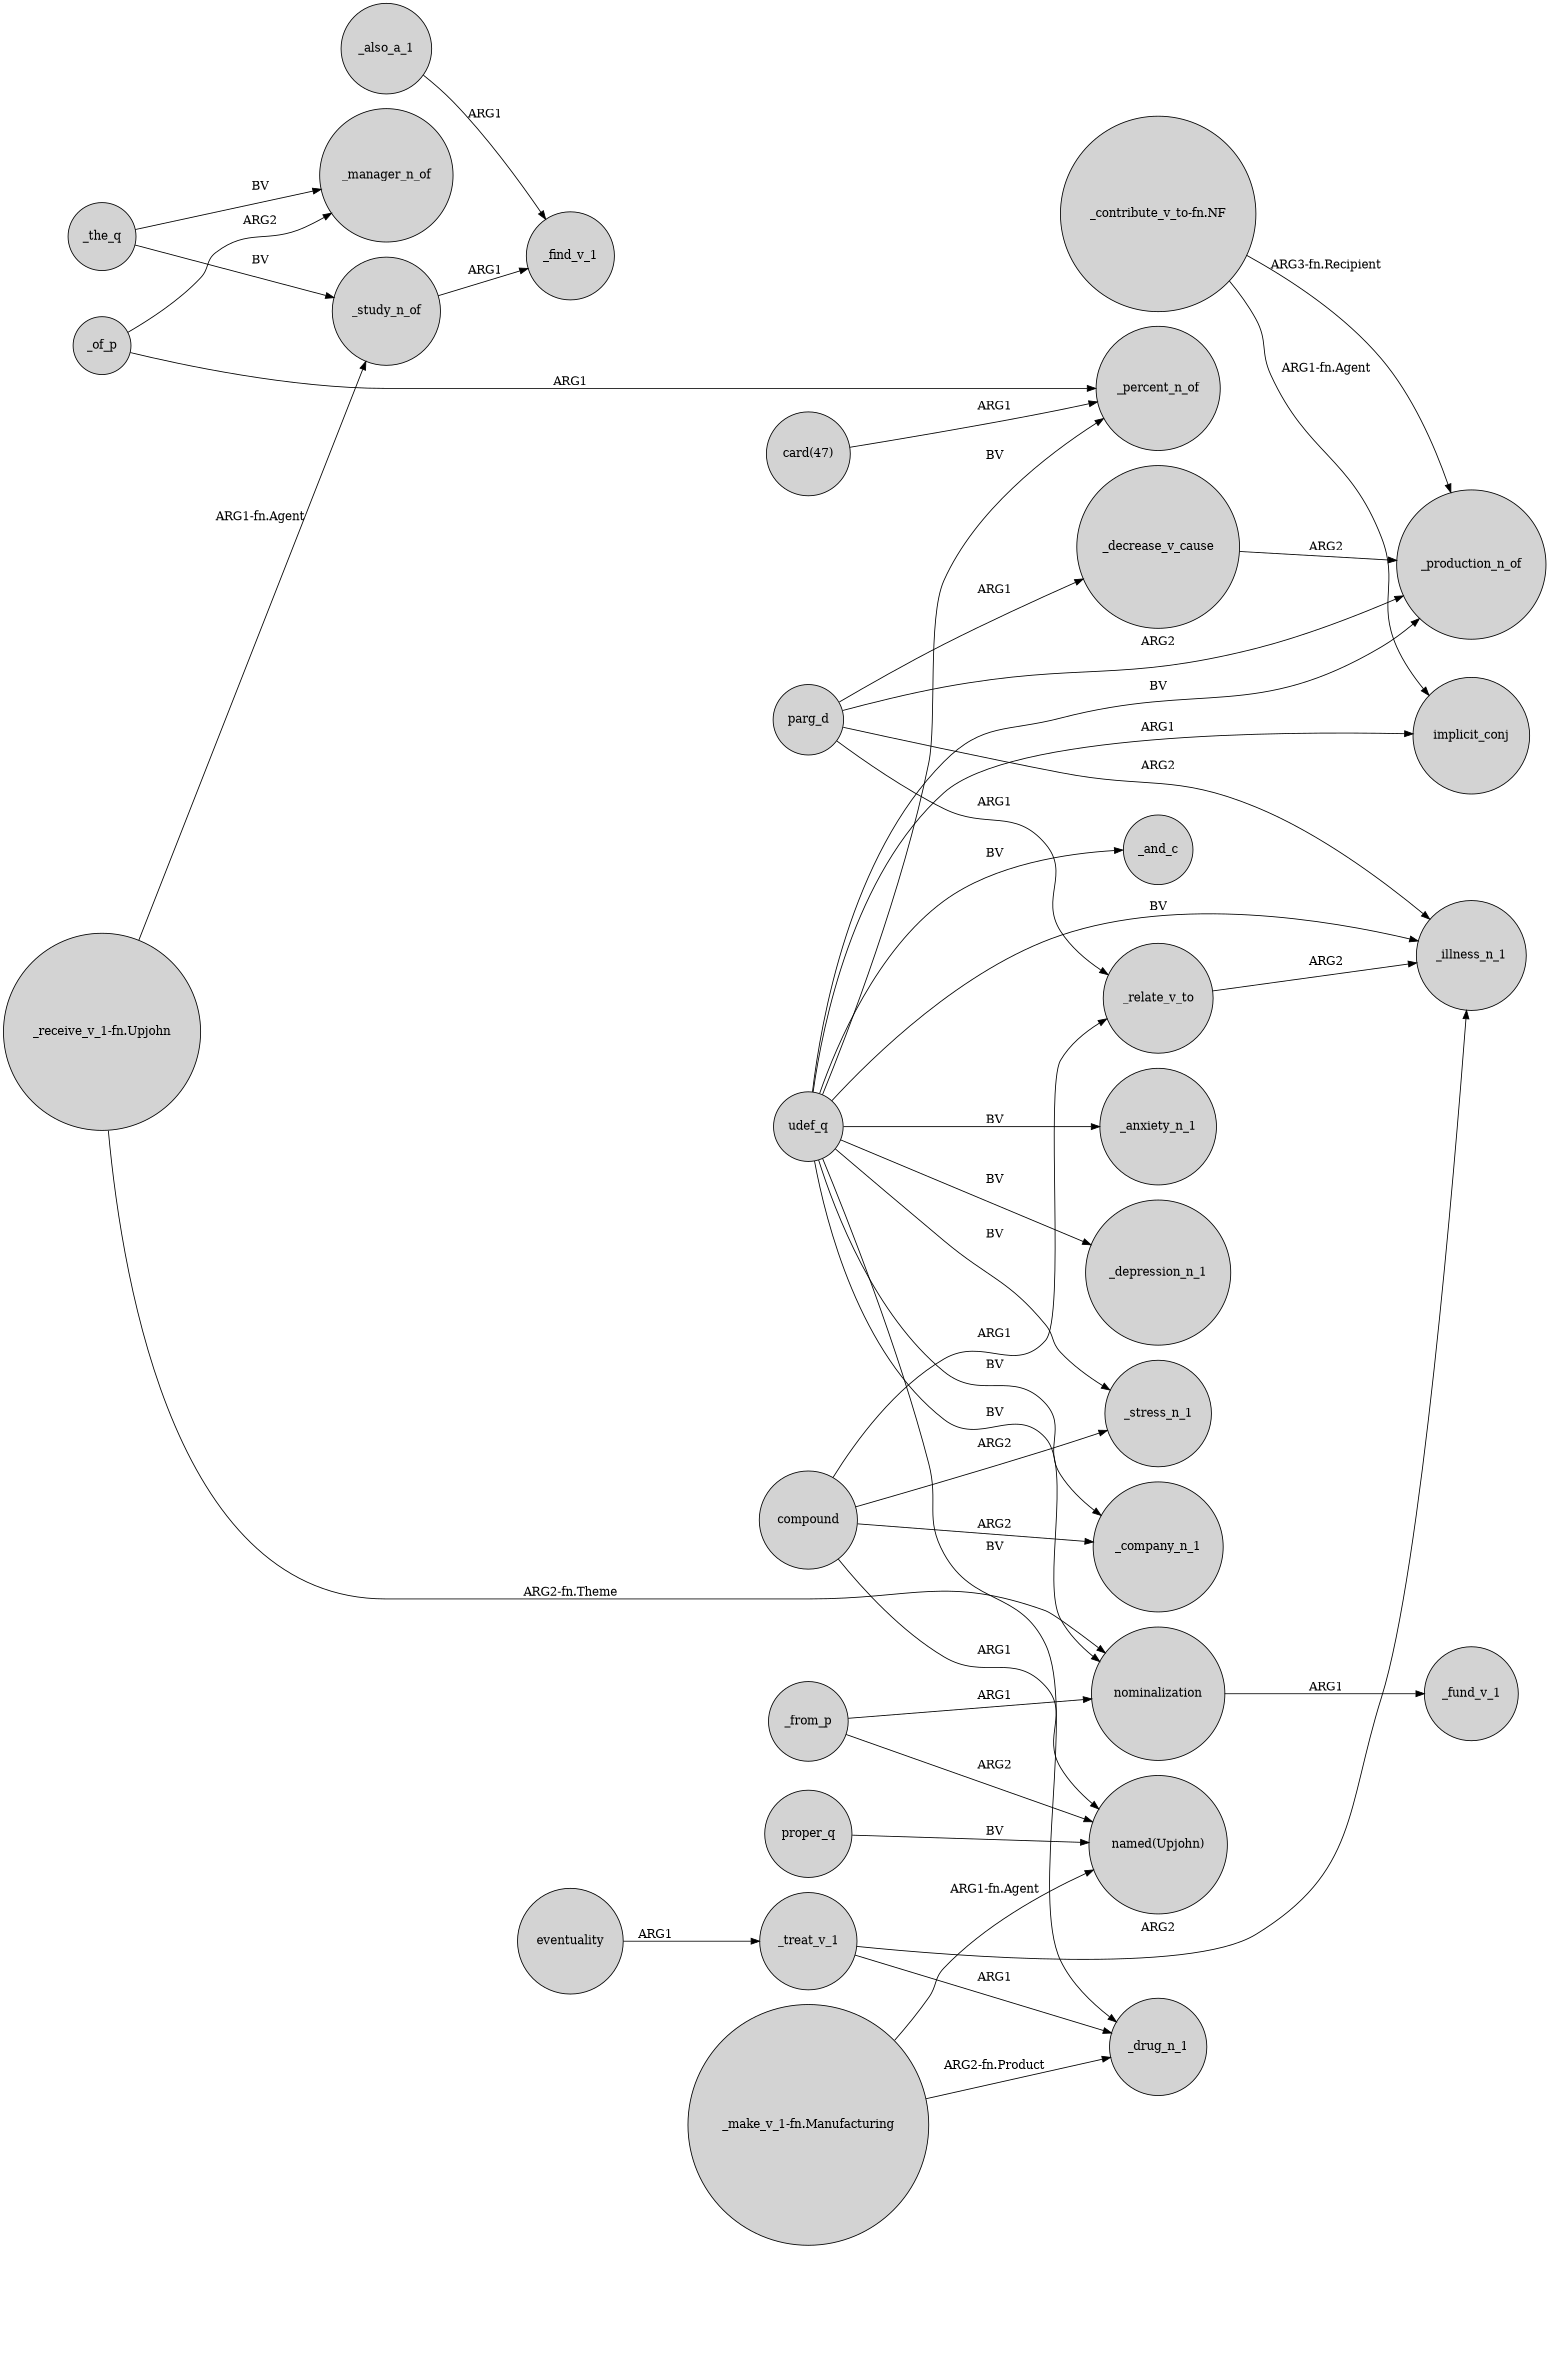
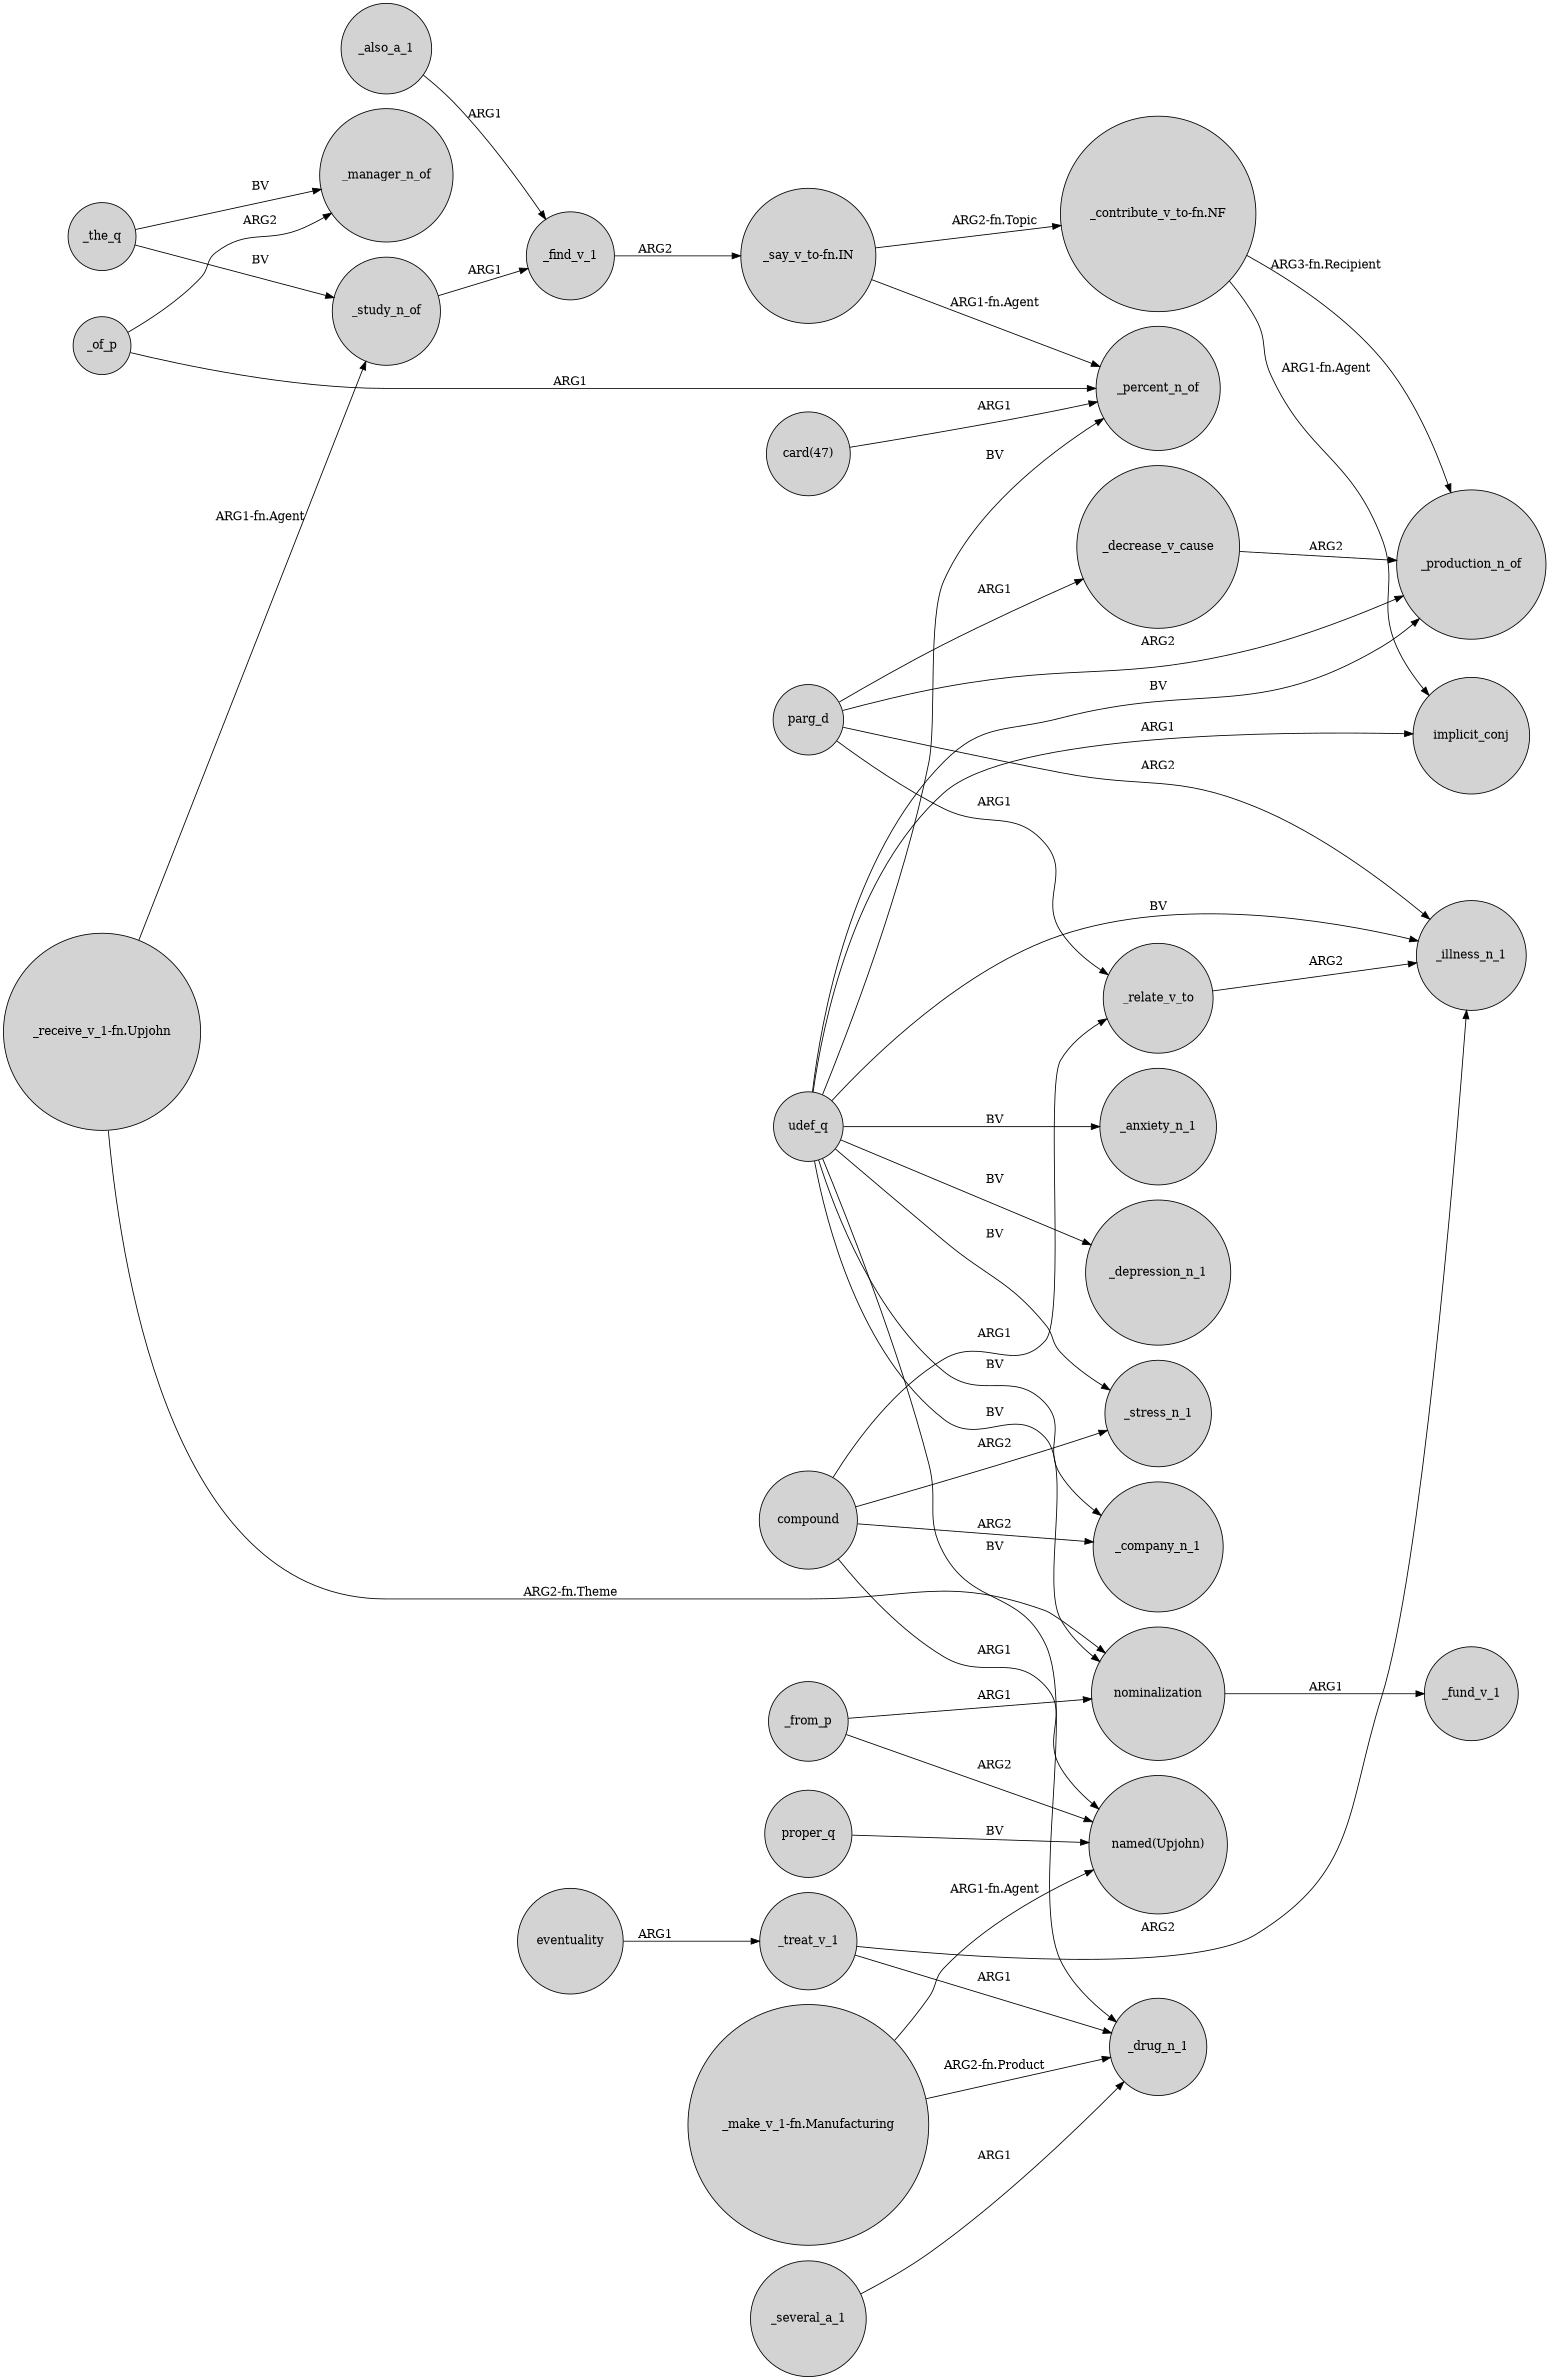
none -> (808, 256)
(1158, 850) -> none
none -> (808, 2319)
